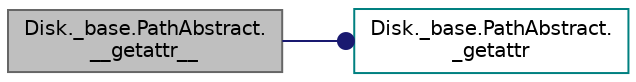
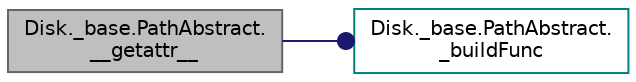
(491, 41) -> (491, 41)
